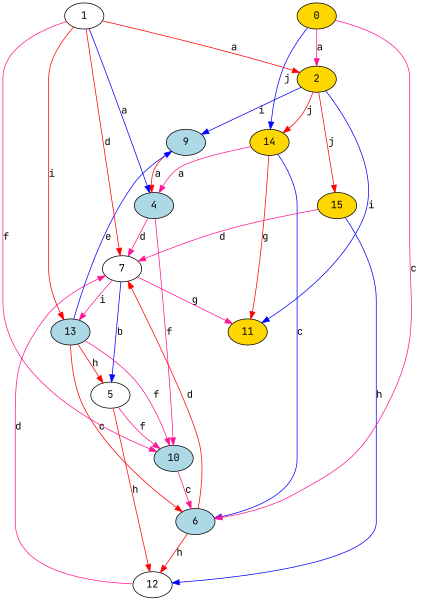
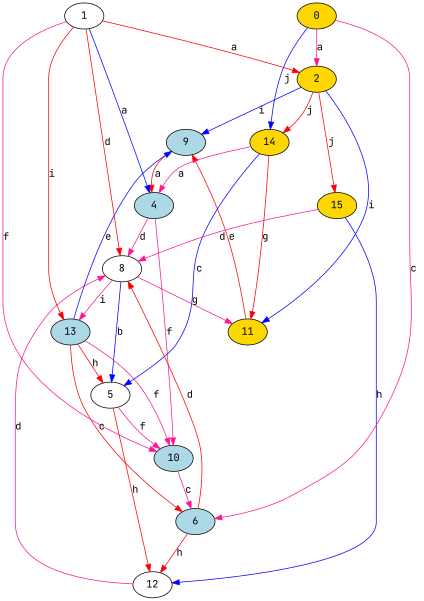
none -> (228, 238)
(122, 269) -> (122, 269)
(297, 356) -> (194, 271)
